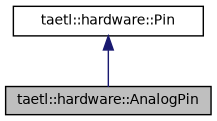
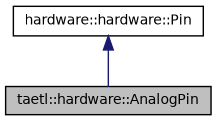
(108, 21) -> (108, 21)
